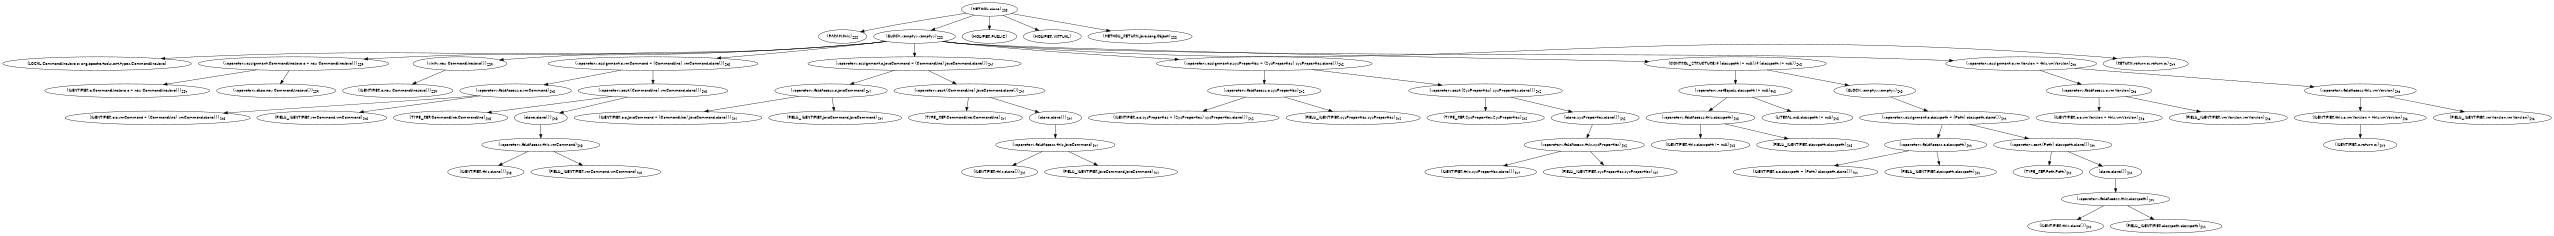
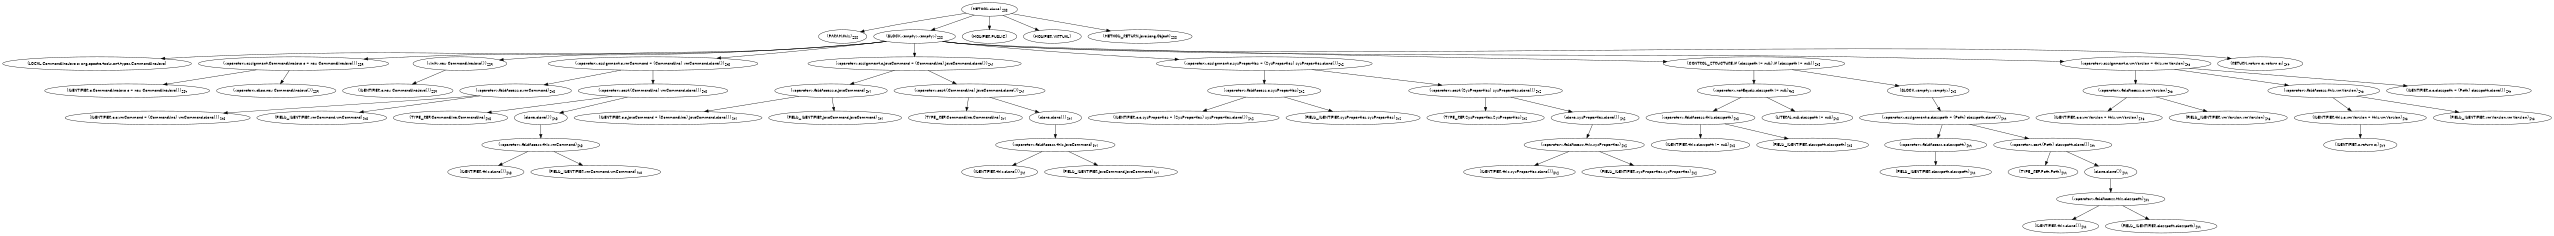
(1874, 158) -> (2296, 77)
